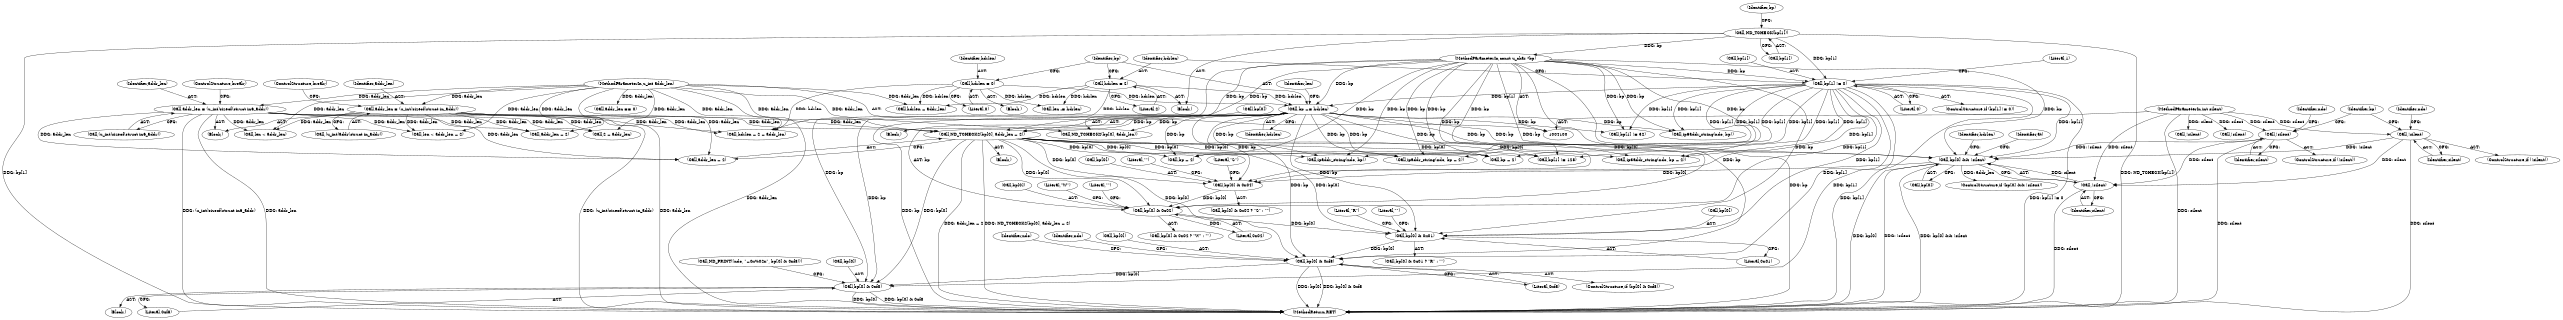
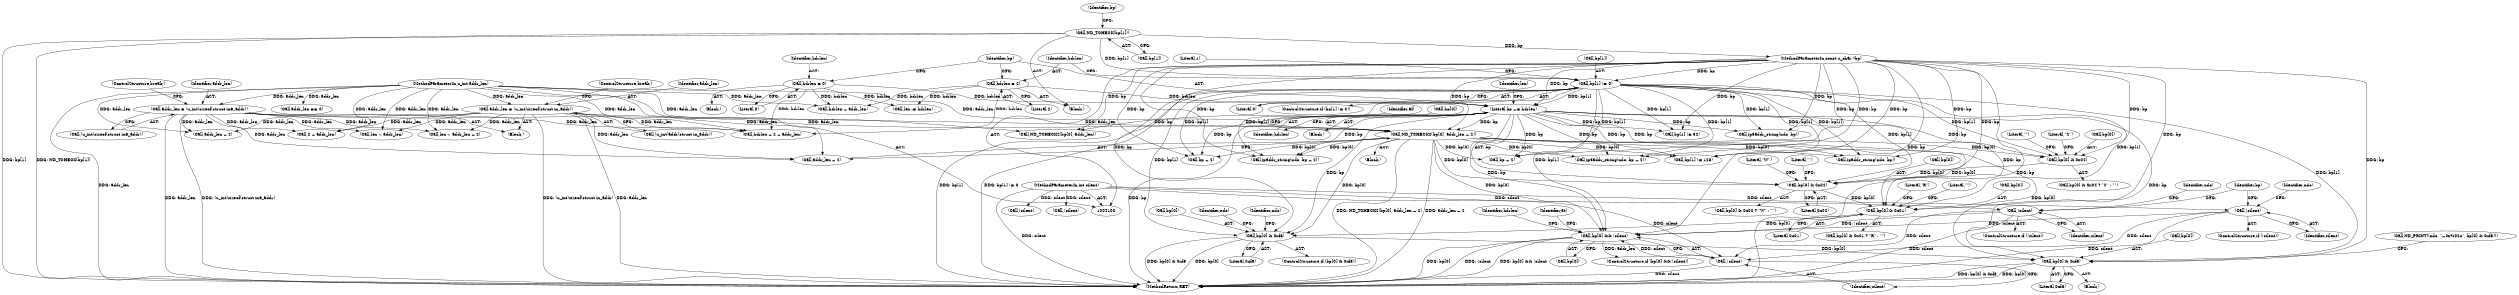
(1308, 109) -> (1513, 109)
none -> (1401, 109)
(1647, 171) -> none
(1216, 224) -> (1811, 198)
